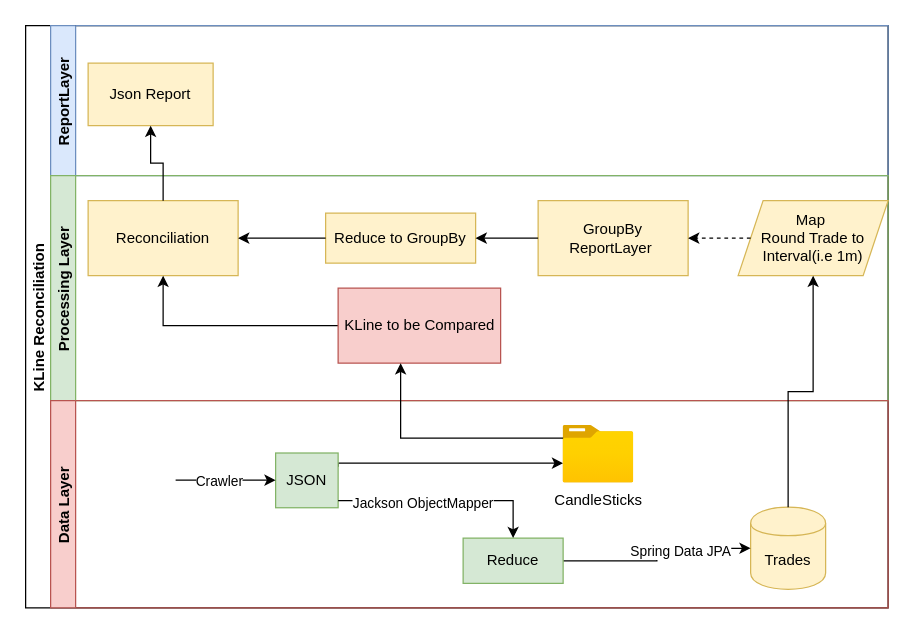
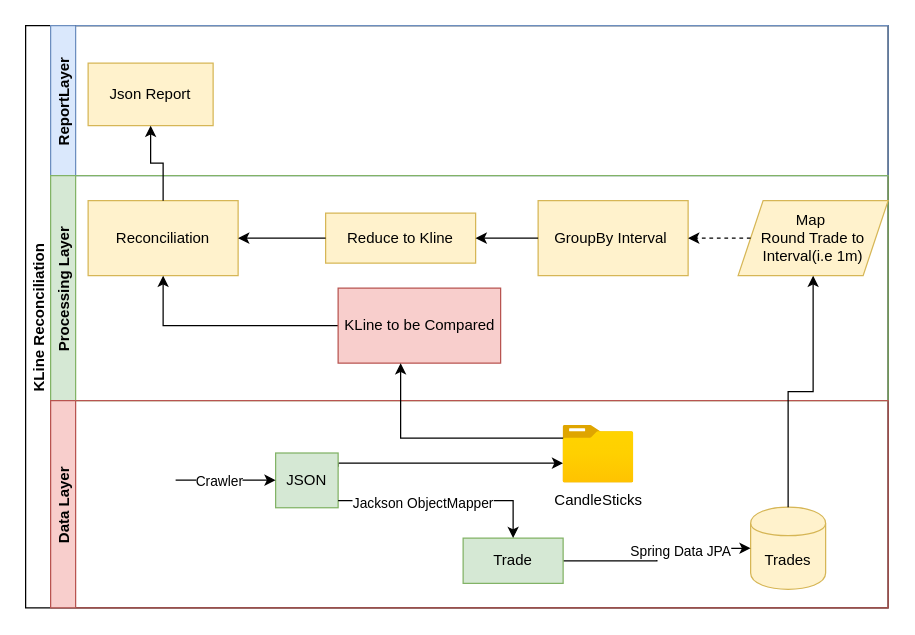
(401, 238) -> (401, 238)
(613, 238) -> (613, 238)
(513, 561) -> (513, 561)
